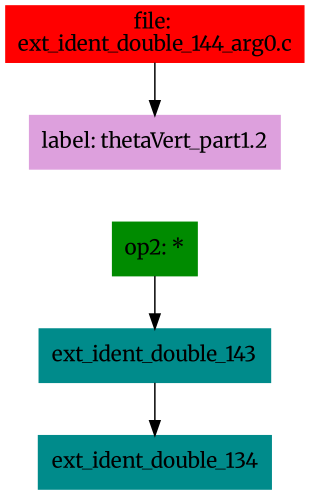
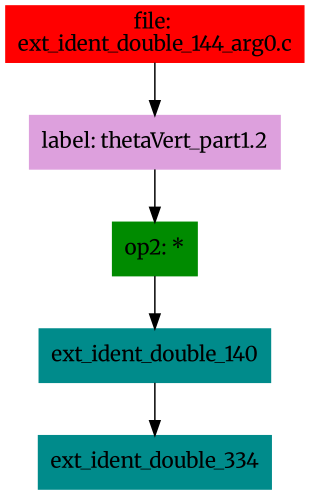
none -> (155, 188)
(155, 356) -> (155, 356)
(155, 462) -> (155, 462)
